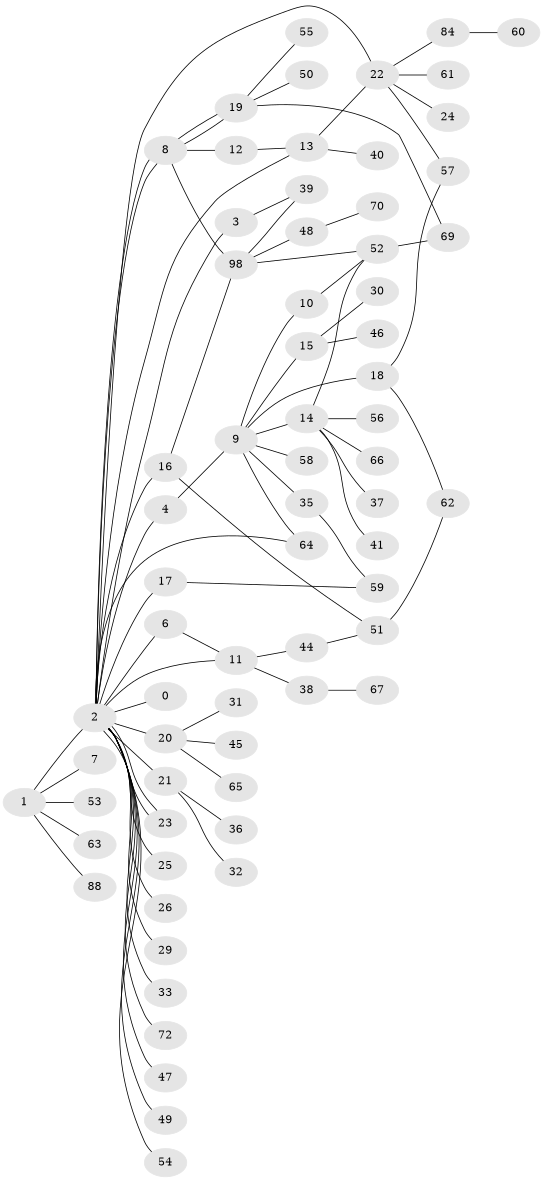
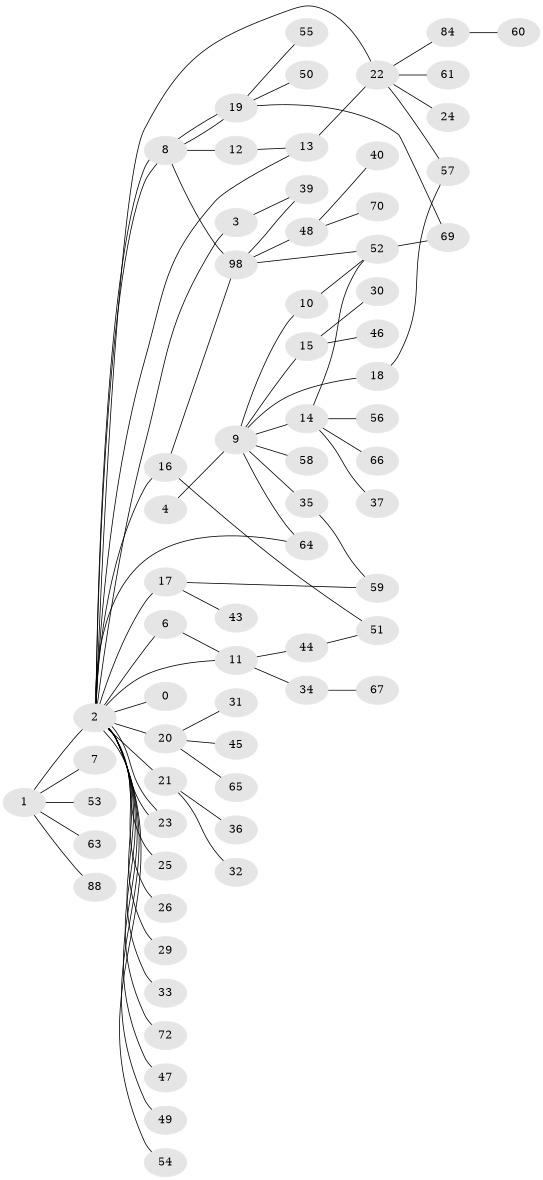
(342, 152) -> (343, 194)
(448, 503) -> none
(377, 546) -> none
(117, 609) -> none
none -> (236, 618)
(307, 690) -> (307, 690)
